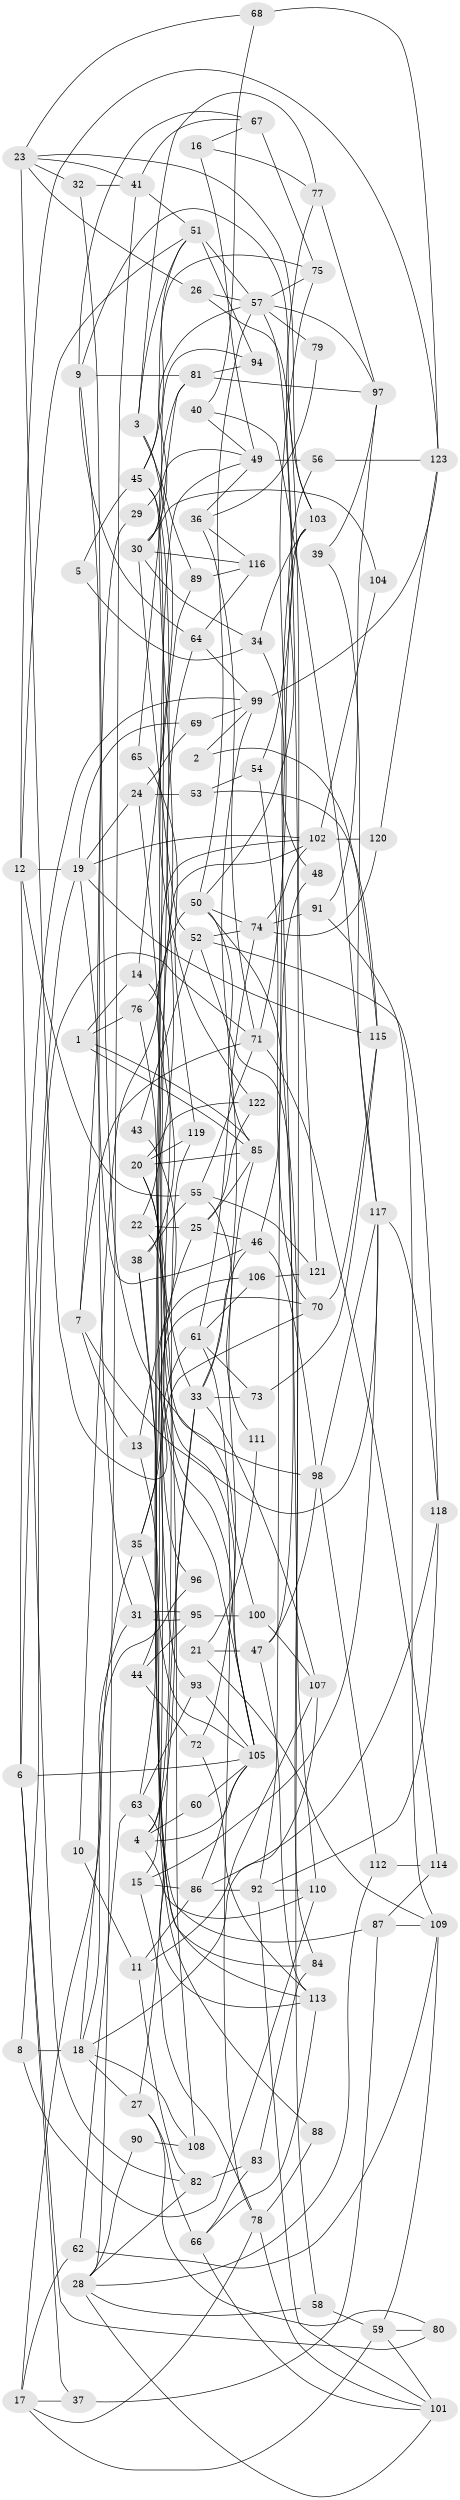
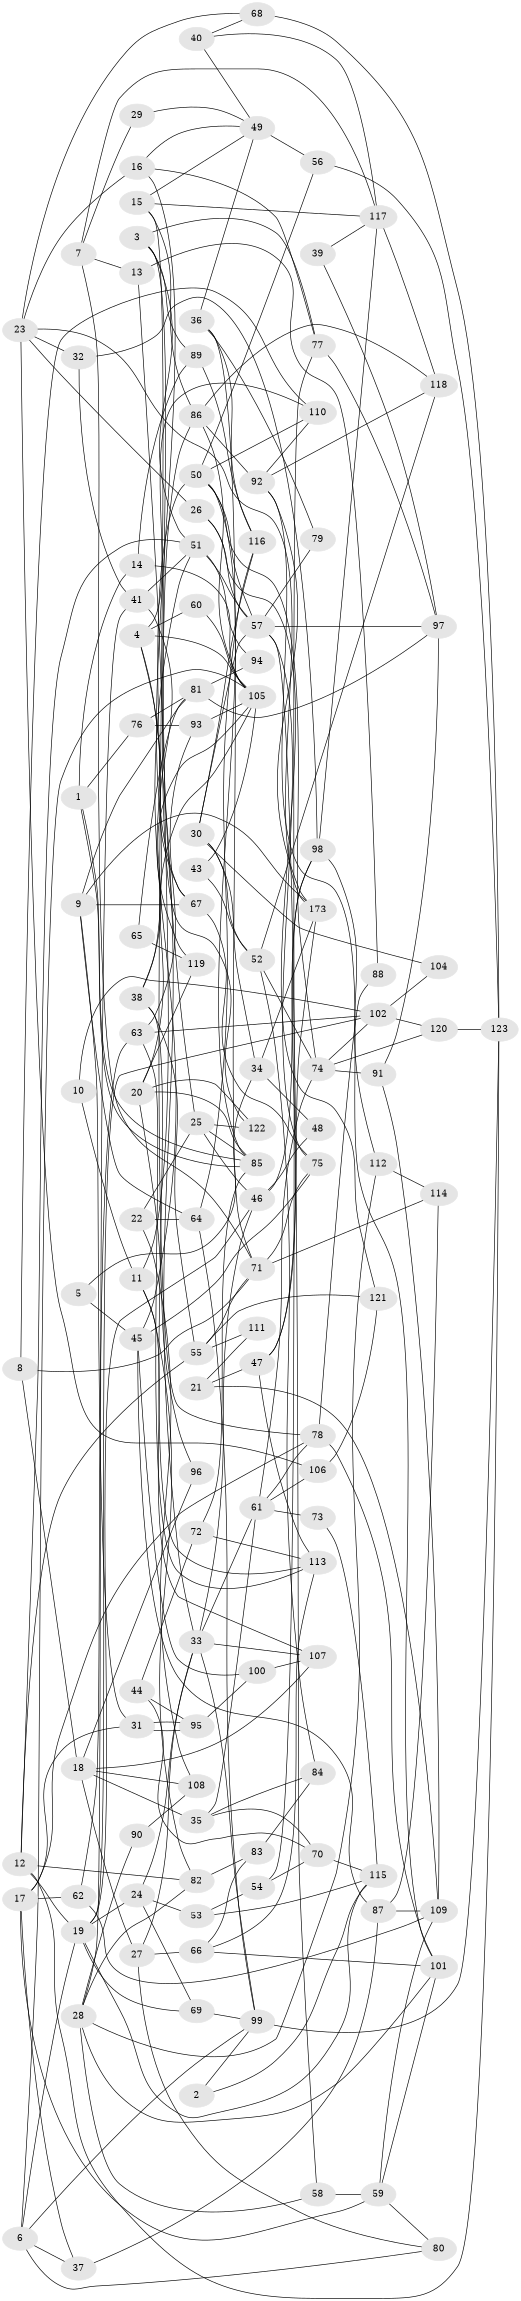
(81, 164) -> (60, 238)
(169, 372) -> none
(318, 520) -> (318, 910)
(226, 1397) -> (232, 1564)
